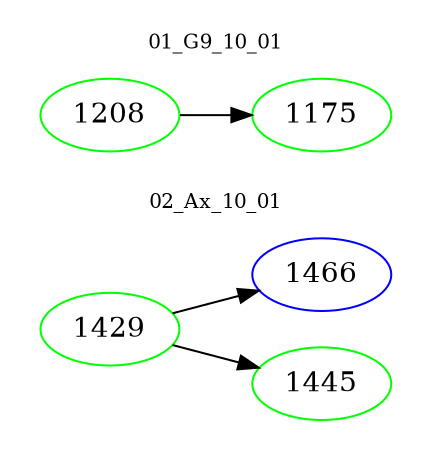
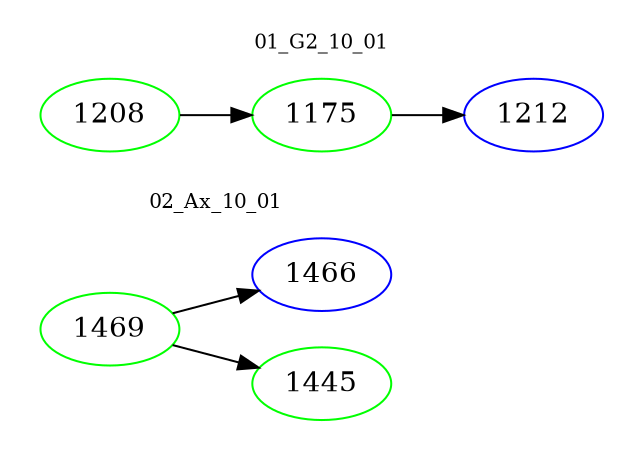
(216, 43) -> (322, 43)
none -> (534, 115)
(110, 329) -> (110, 329)
